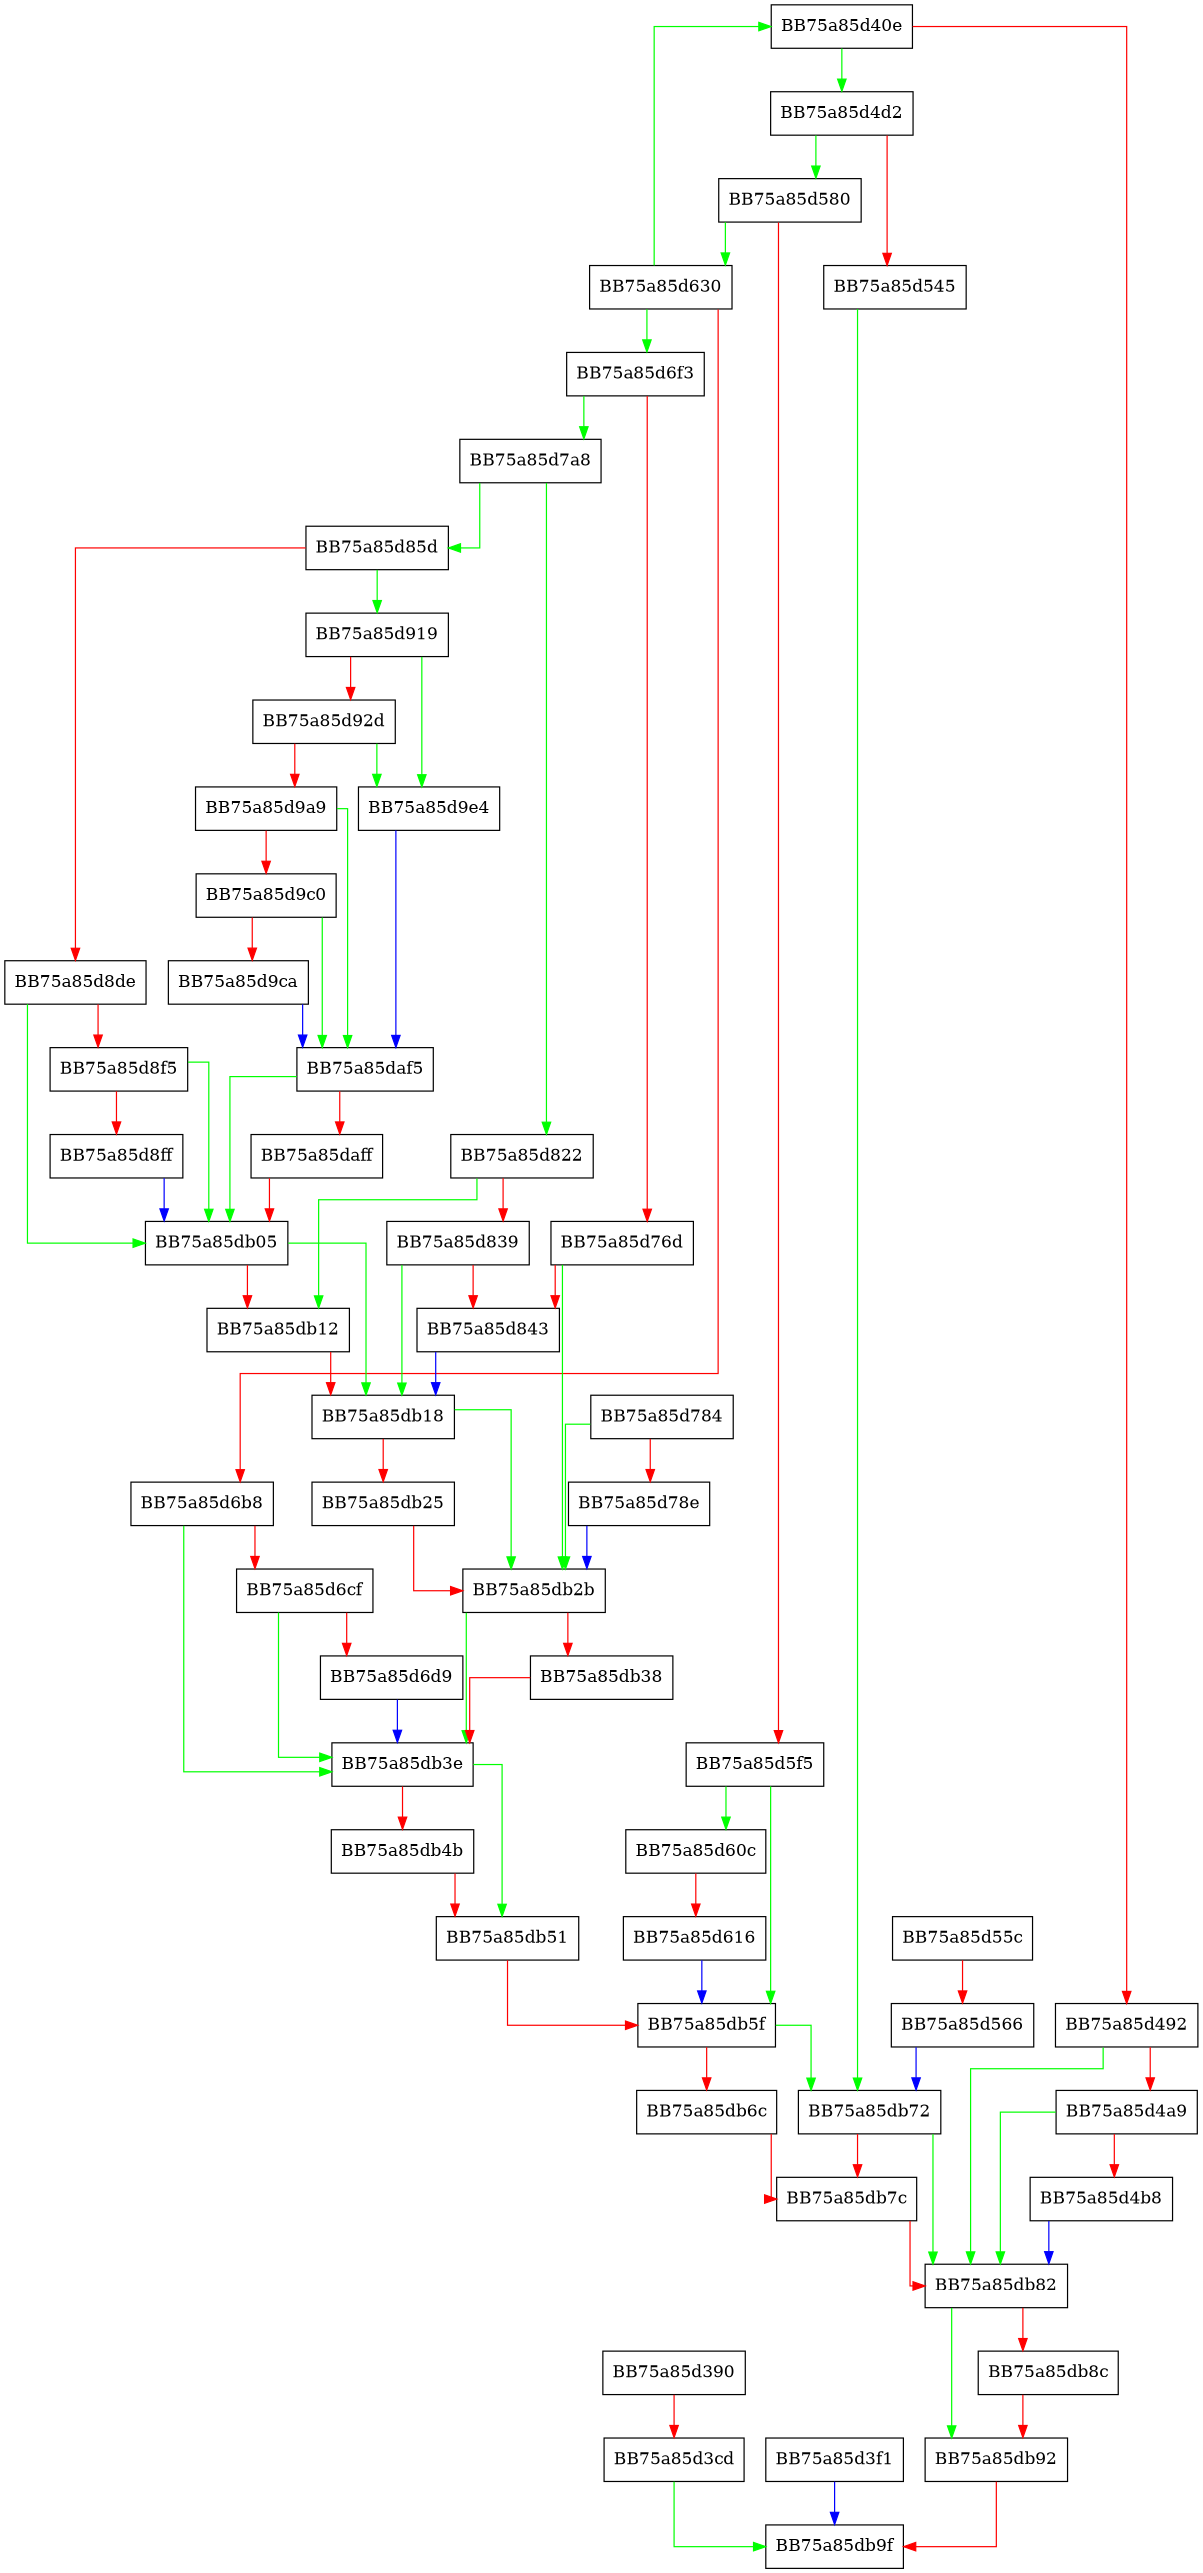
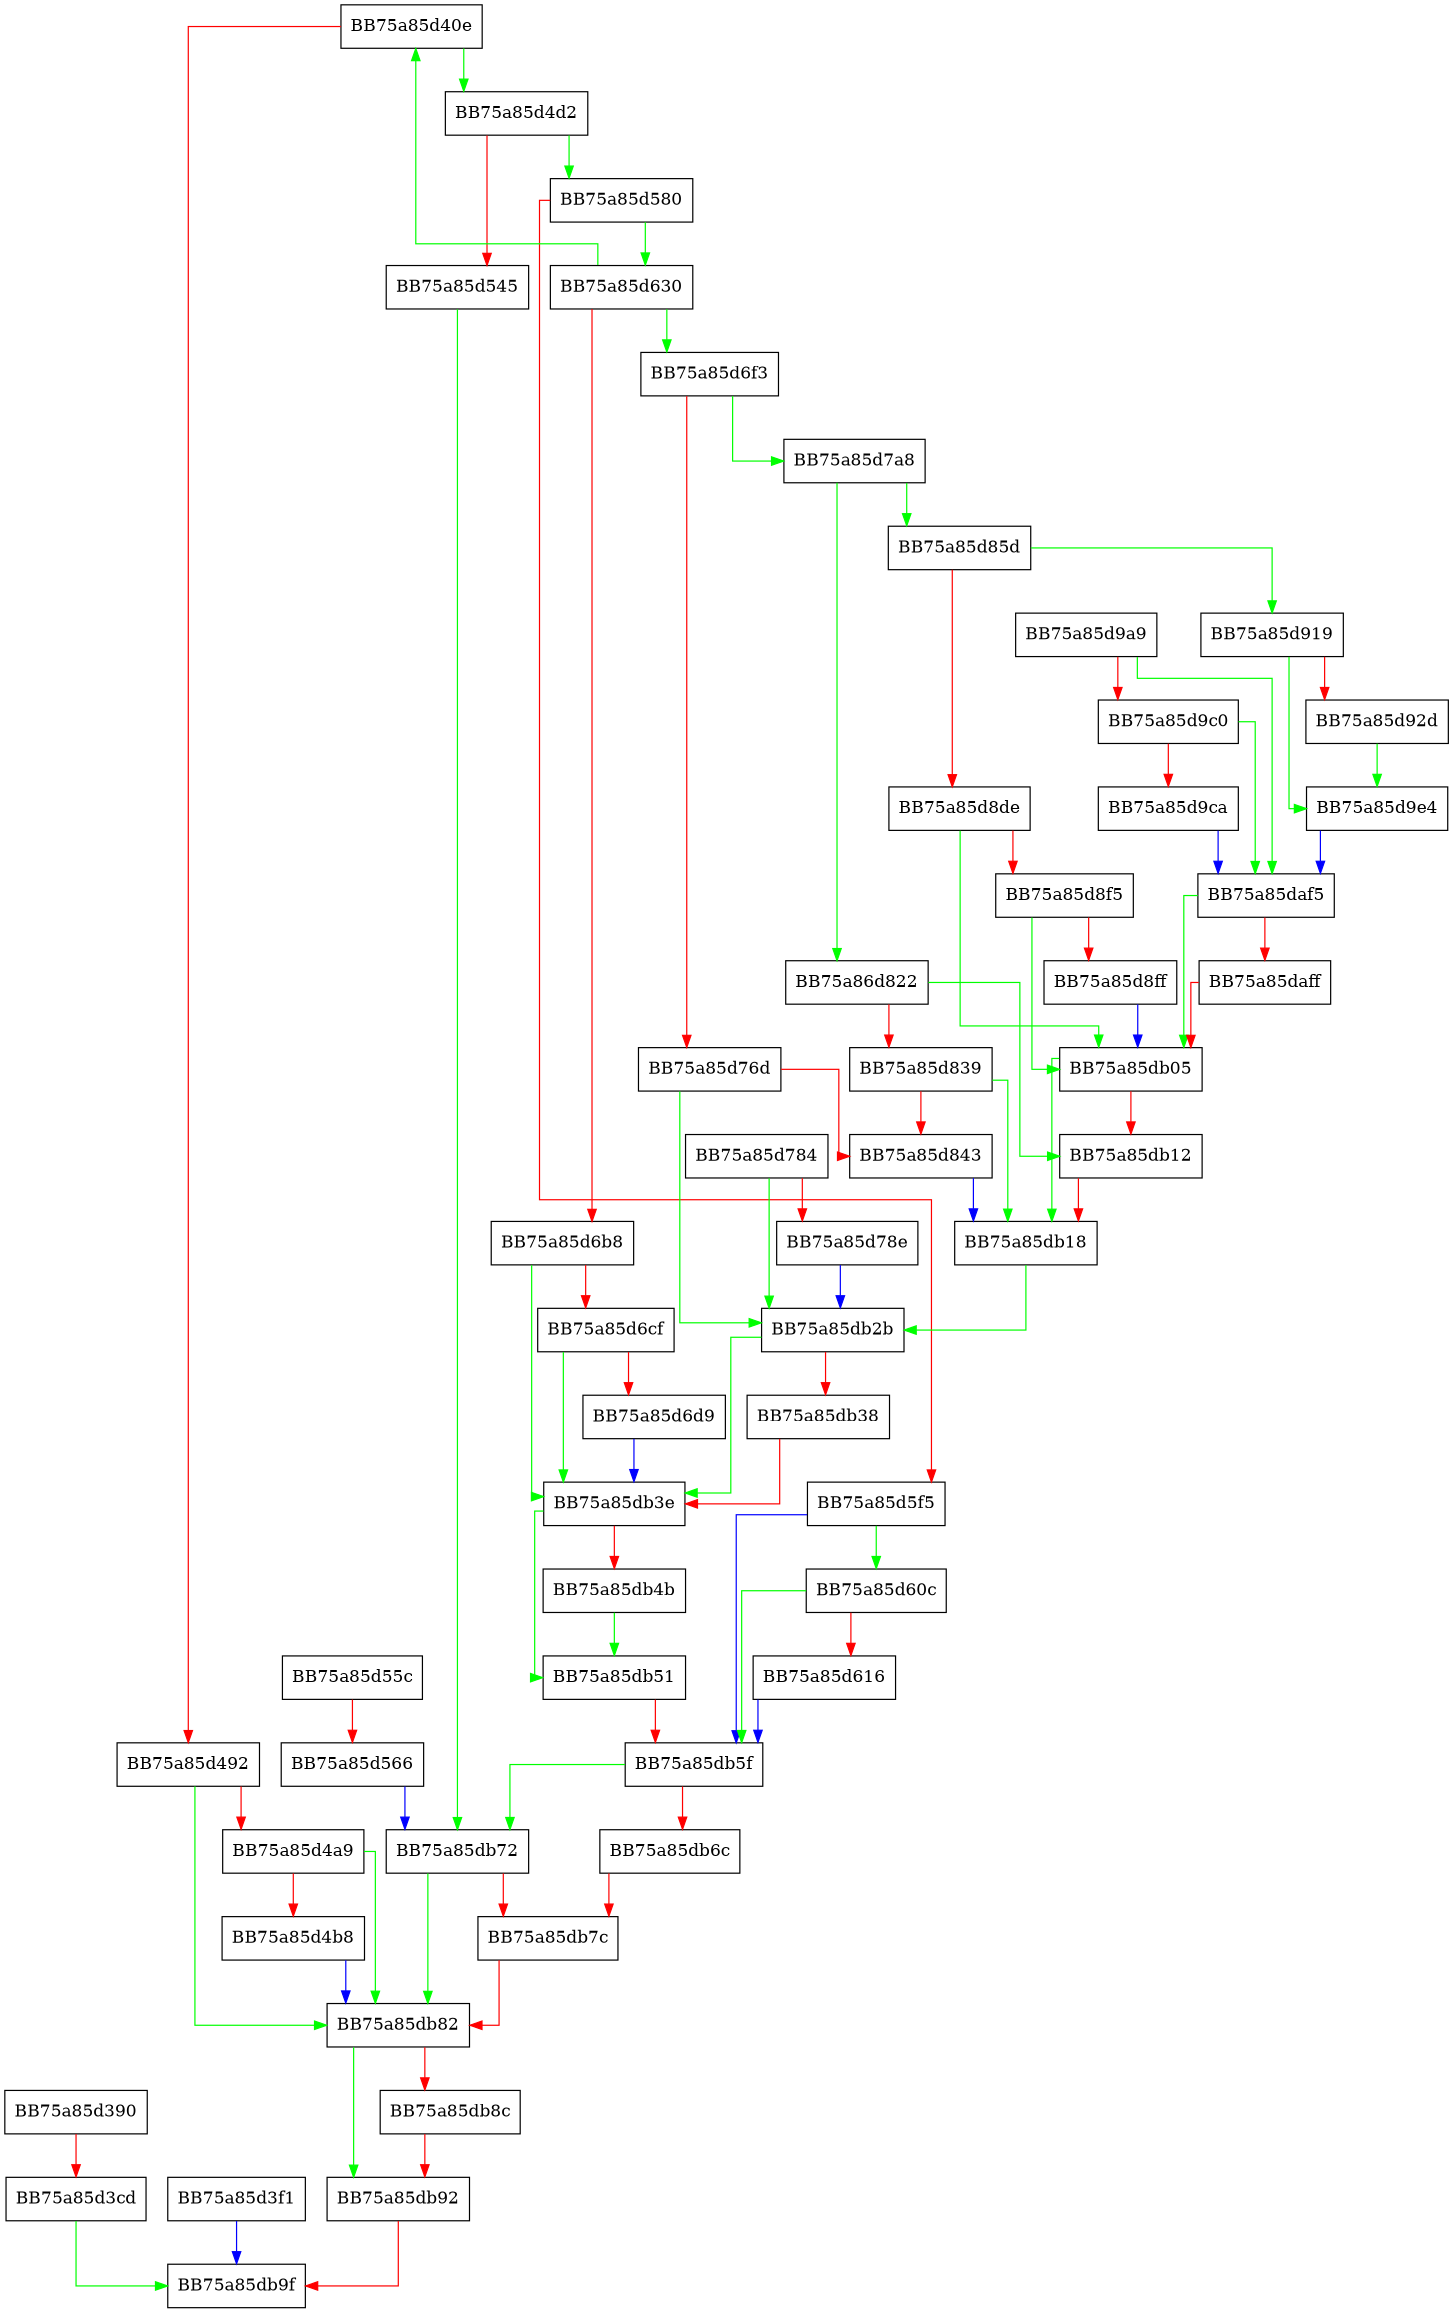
(295, 759) -> none
(522, 1156) -> (857, 982)
(383, 1504) -> none
none -> (745, 1591)
(455, 1889) -> (614, 1628)
(771, 1889) -> (736, 1580)
